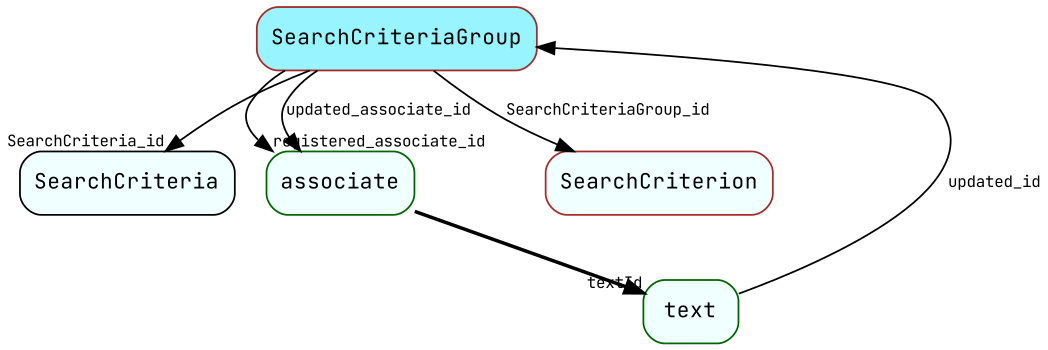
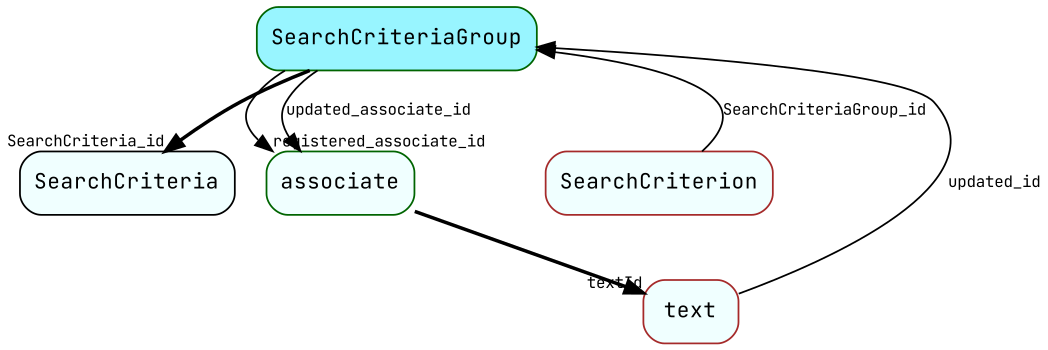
(397, 39) -> (397, 39)
(236, 104) -> (236, 104)
(493, 112) -> (667, 75)
(691, 312) -> (691, 312)
